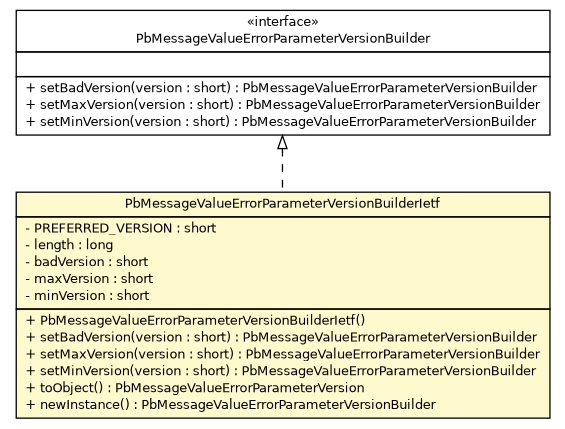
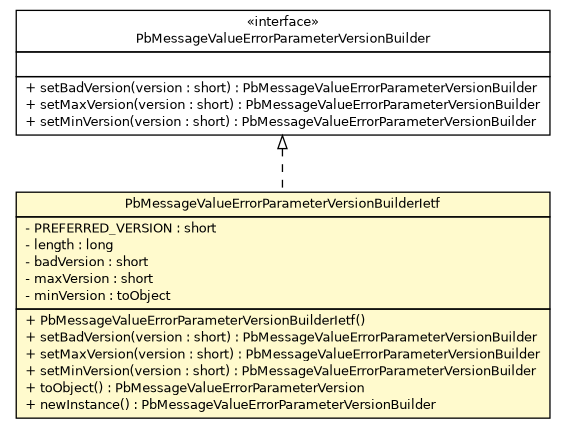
(88, 296) -> (98, 296)
